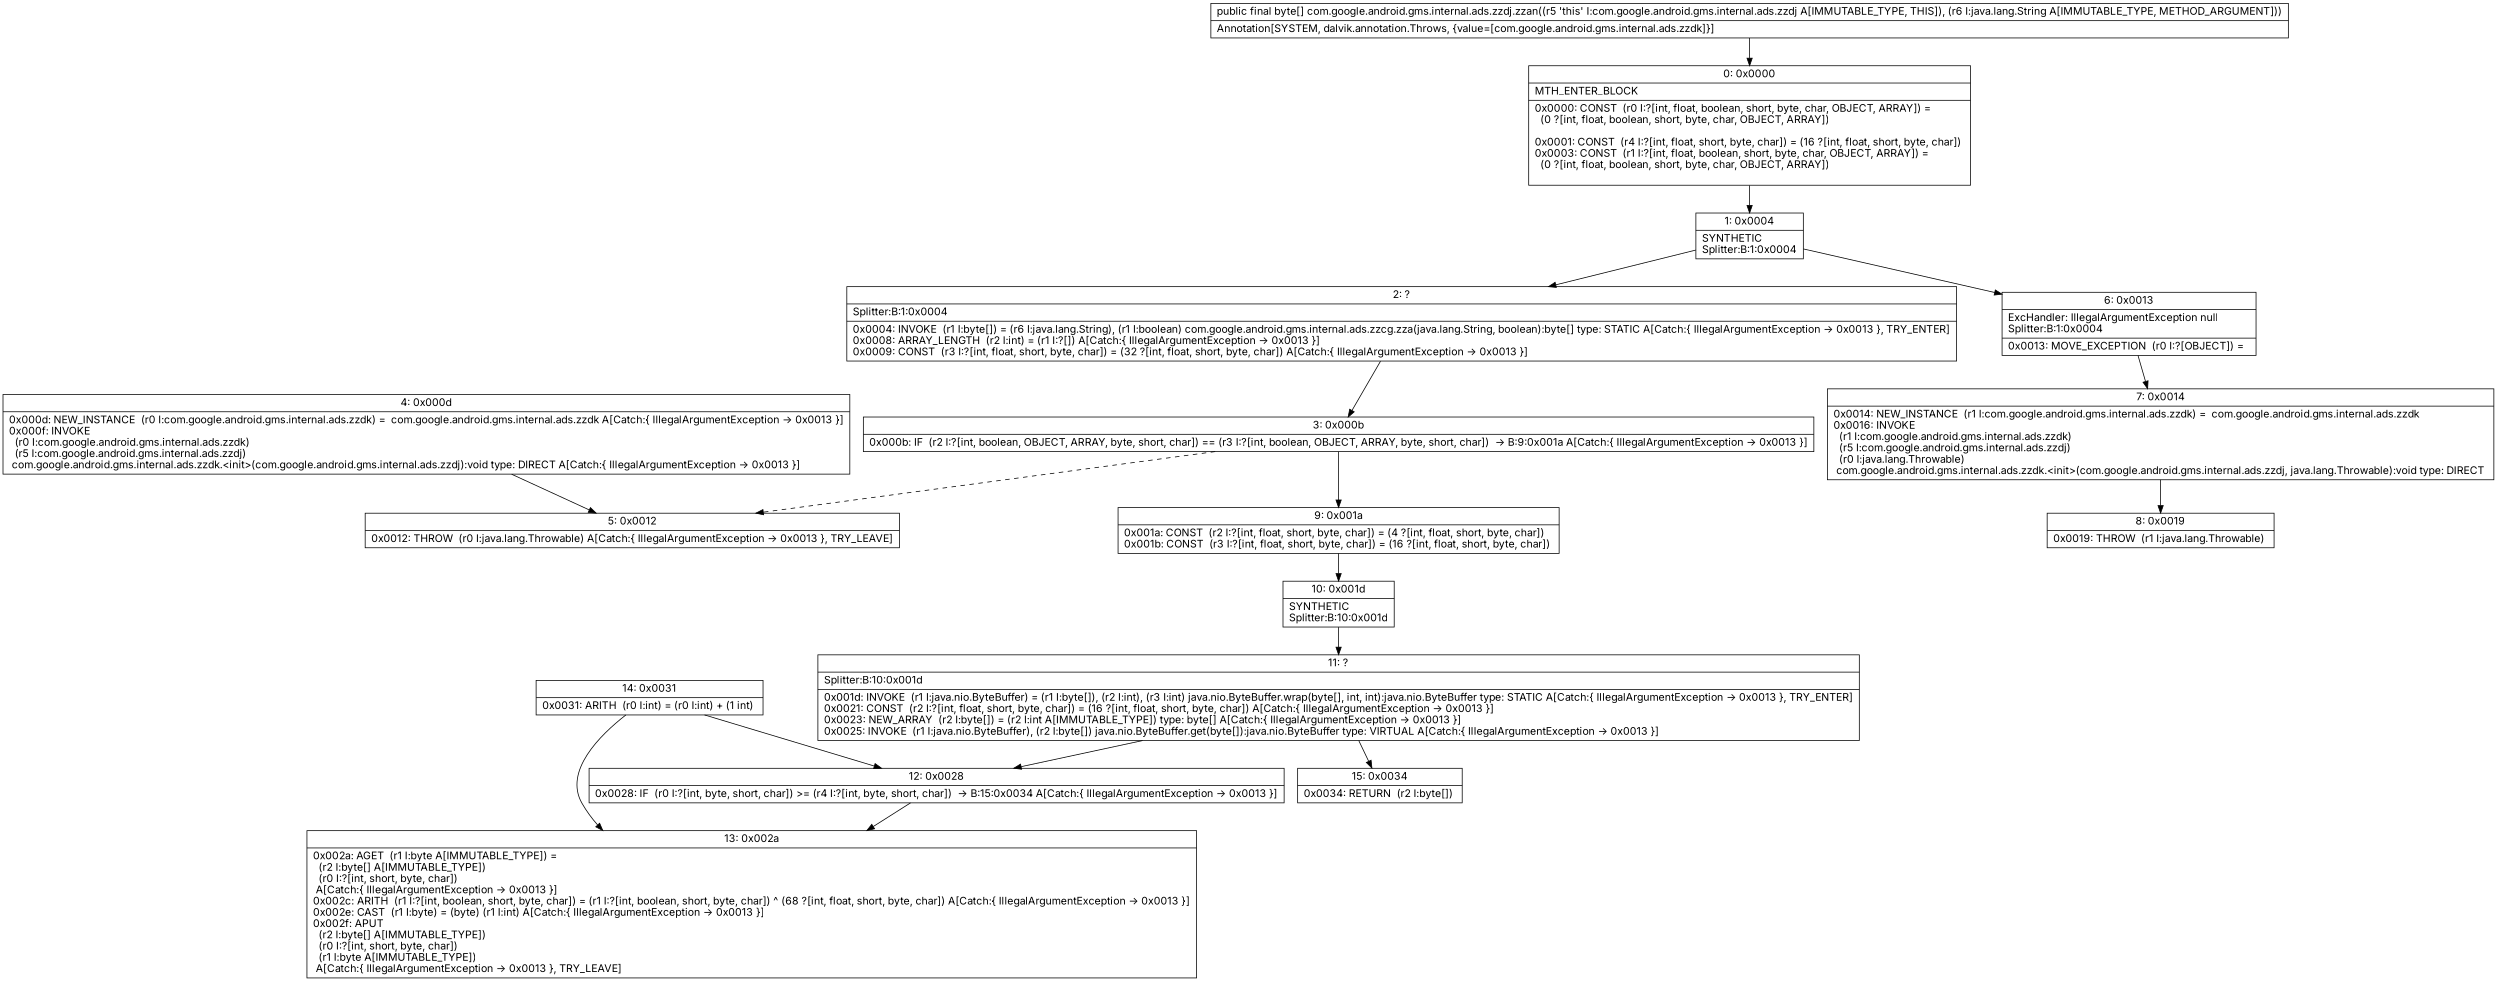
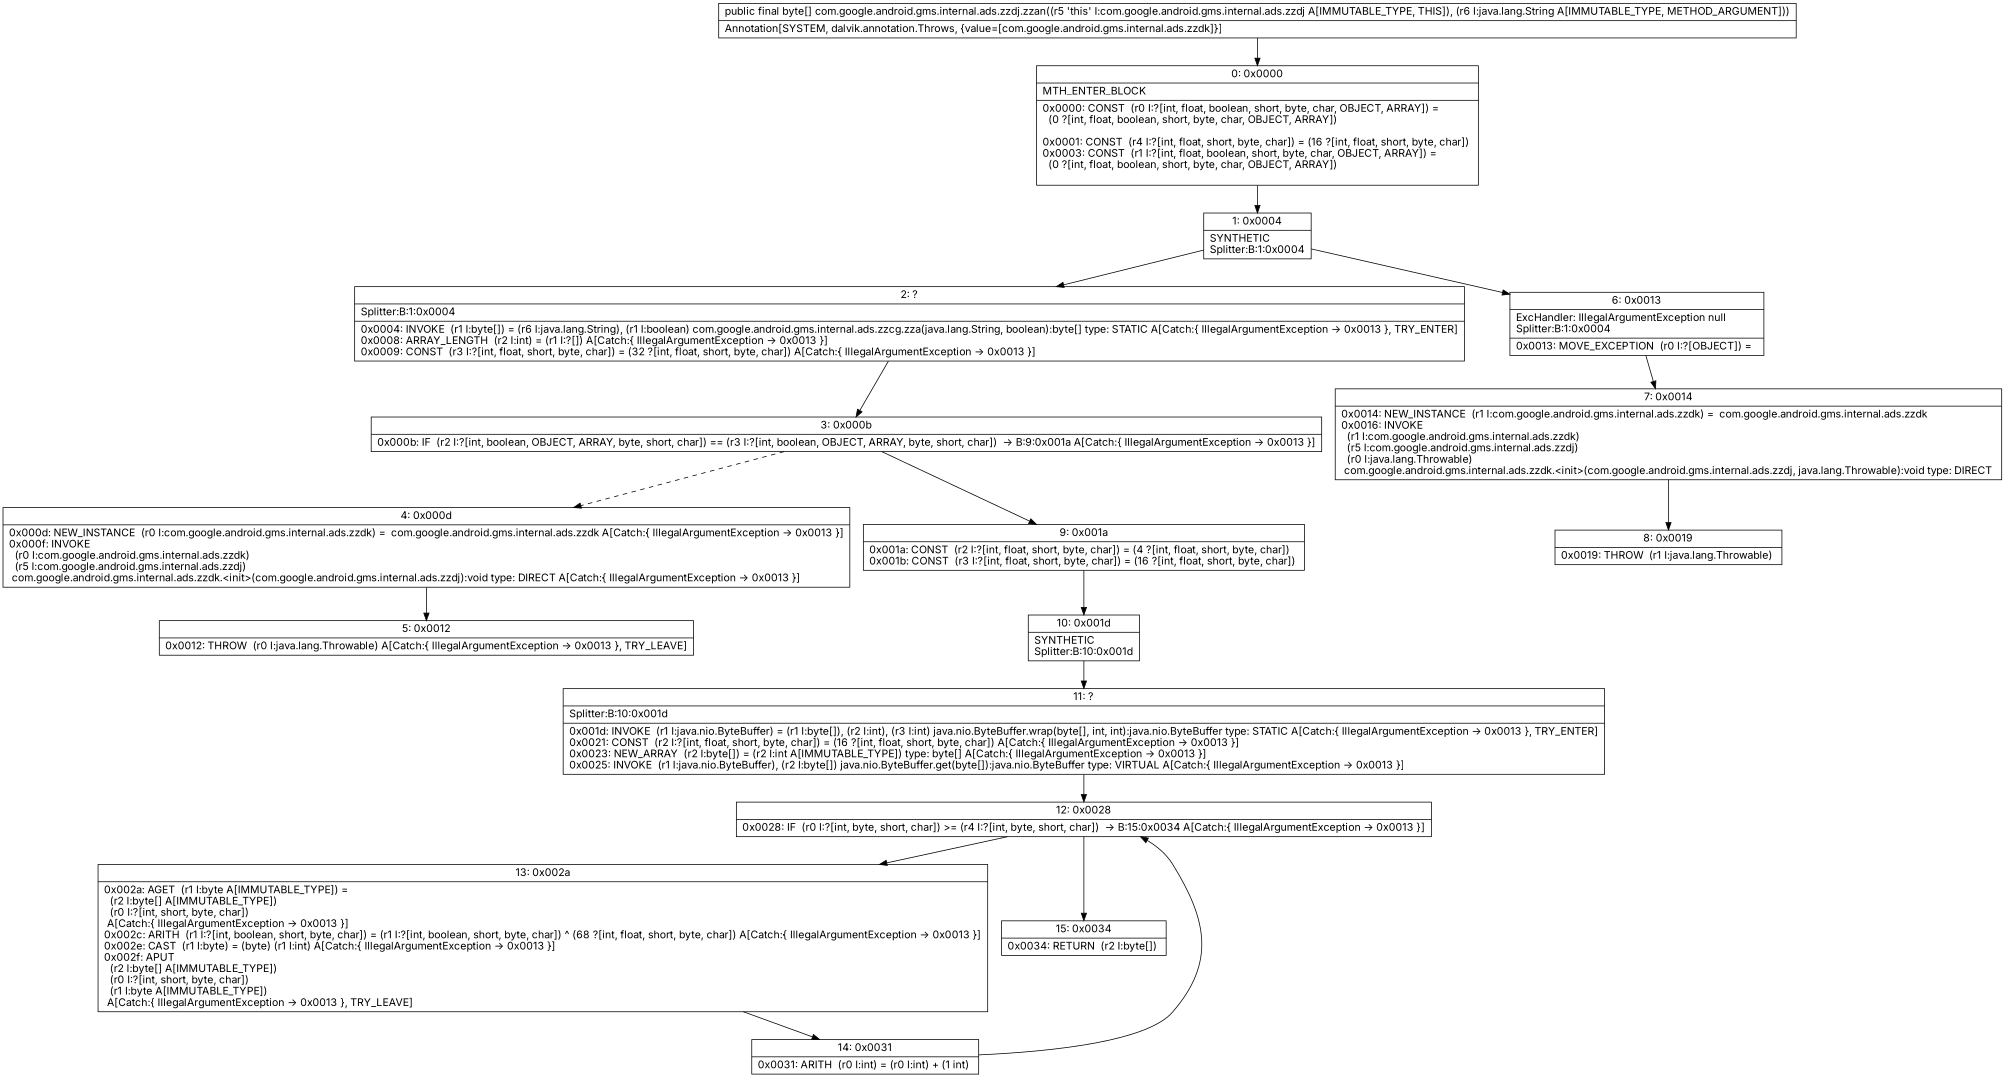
(989, 482) -> (682, 479)
(1364, 751) -> (1084, 875)
(582, 765) -> (778, 1024)
